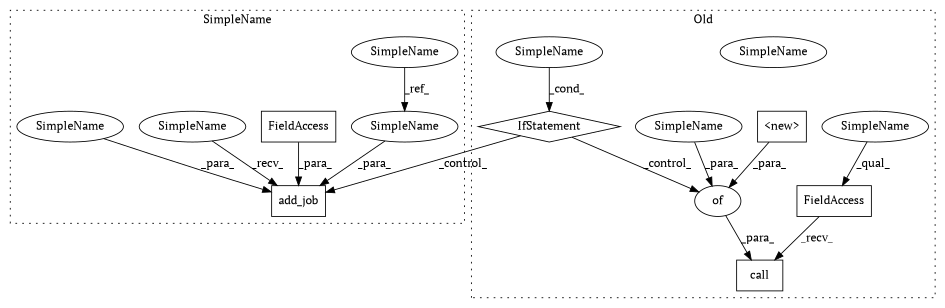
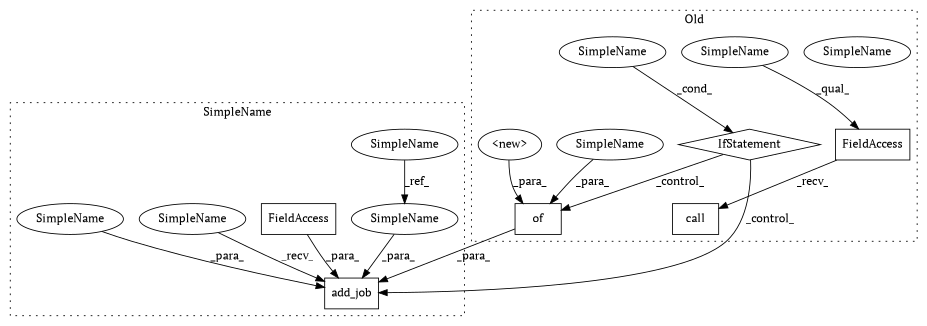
(782, 127) -> (510, 145)
(718, 201) -> (538, 219)
(736, 234) -> (451, 254)
